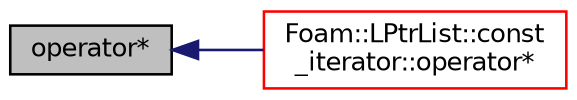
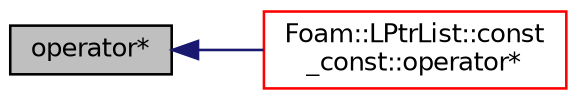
(415, 50) -> (415, 50)
